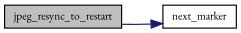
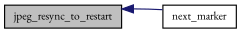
(136, 24) -> (148, 9)
